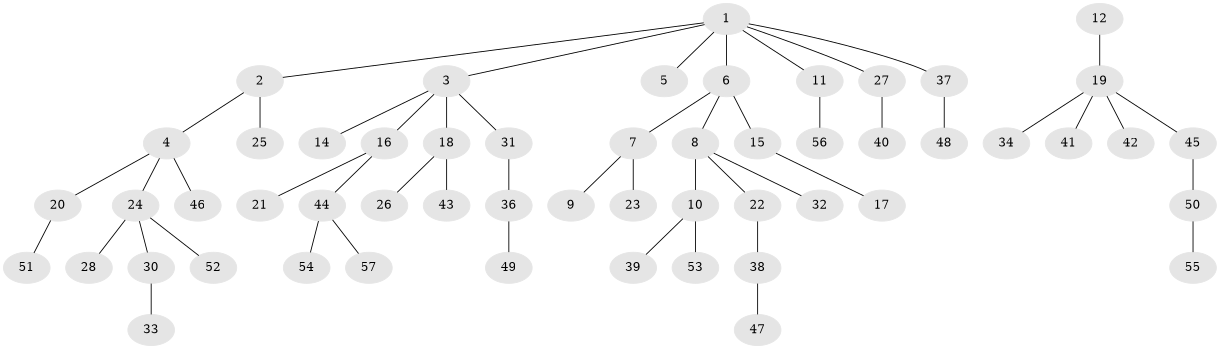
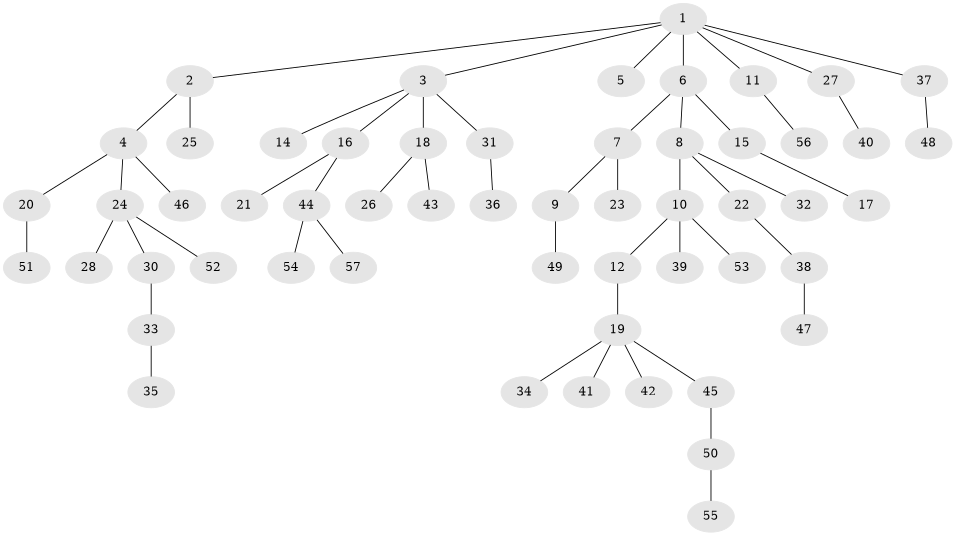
(509, 237) -> (555, 237)
none -> (649, 237)
none -> (151, 392)
